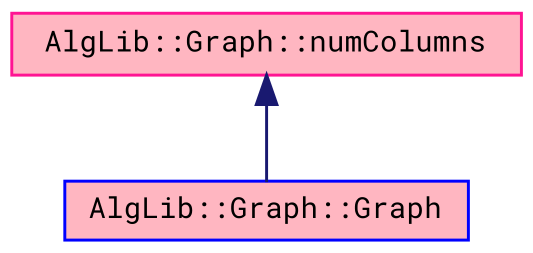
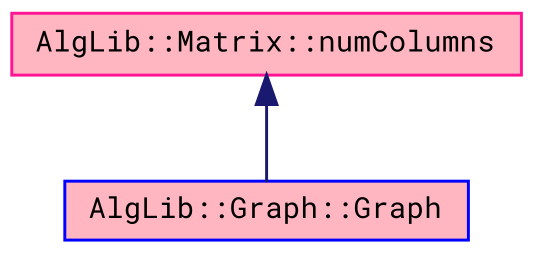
(267, 44) -> (267, 44)
